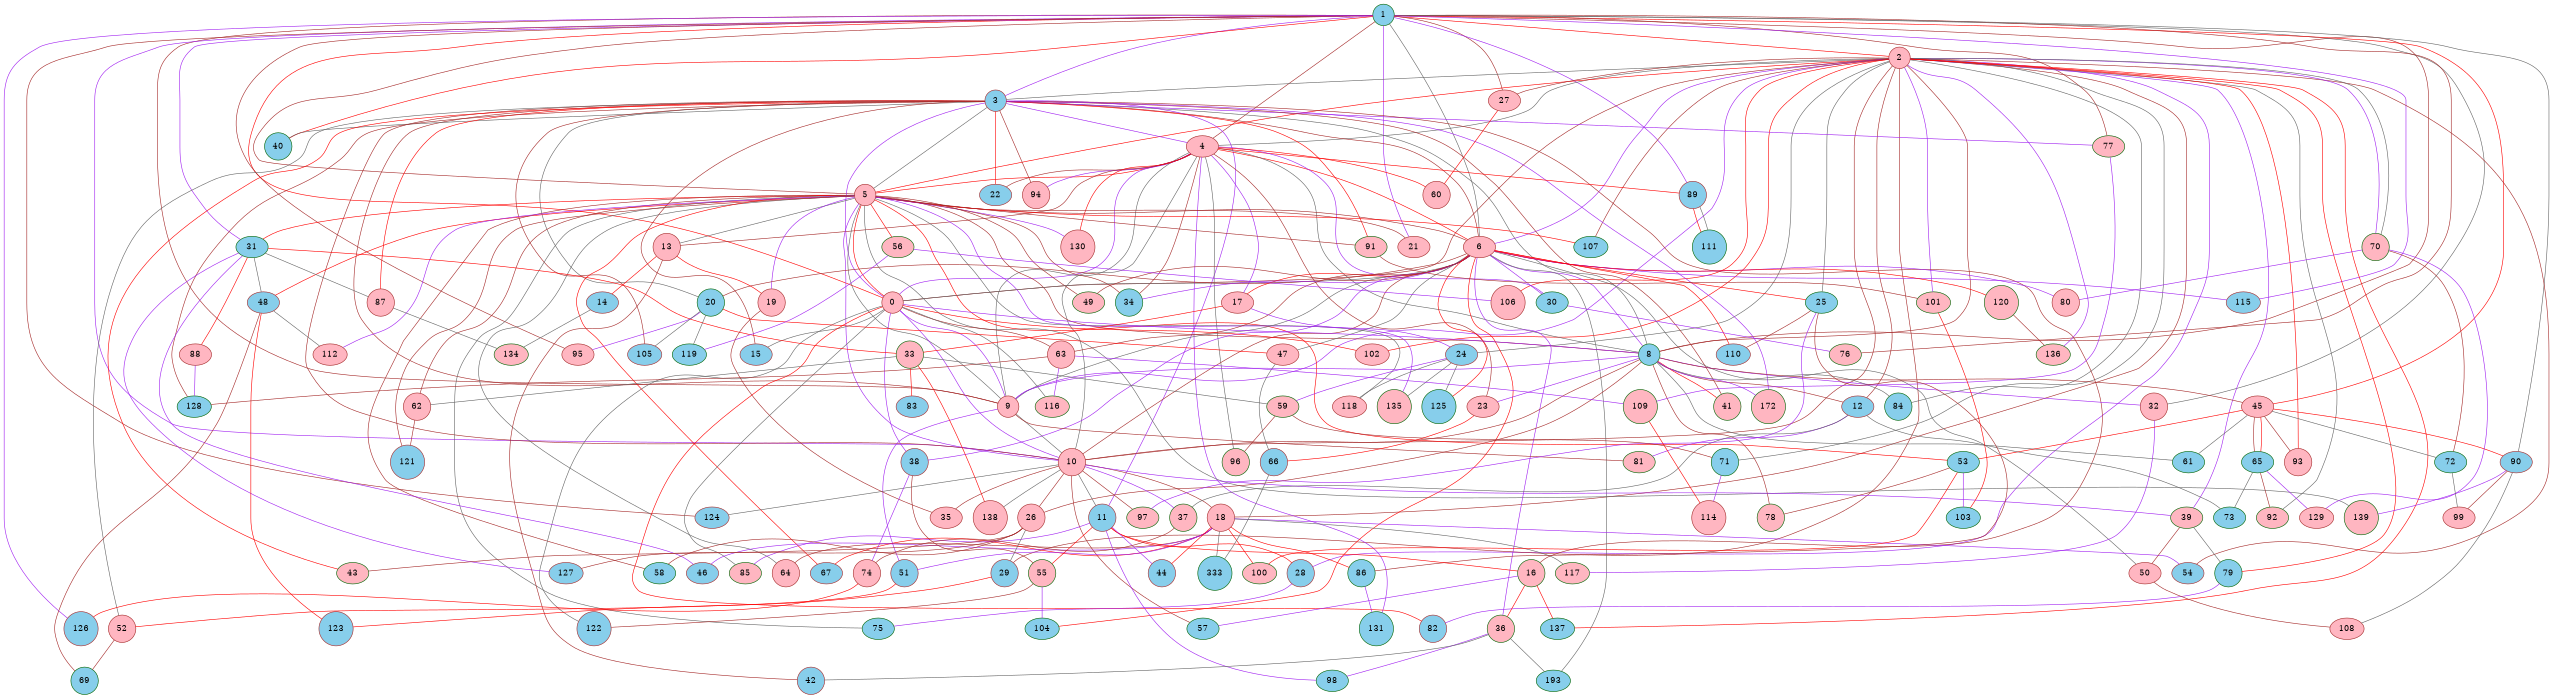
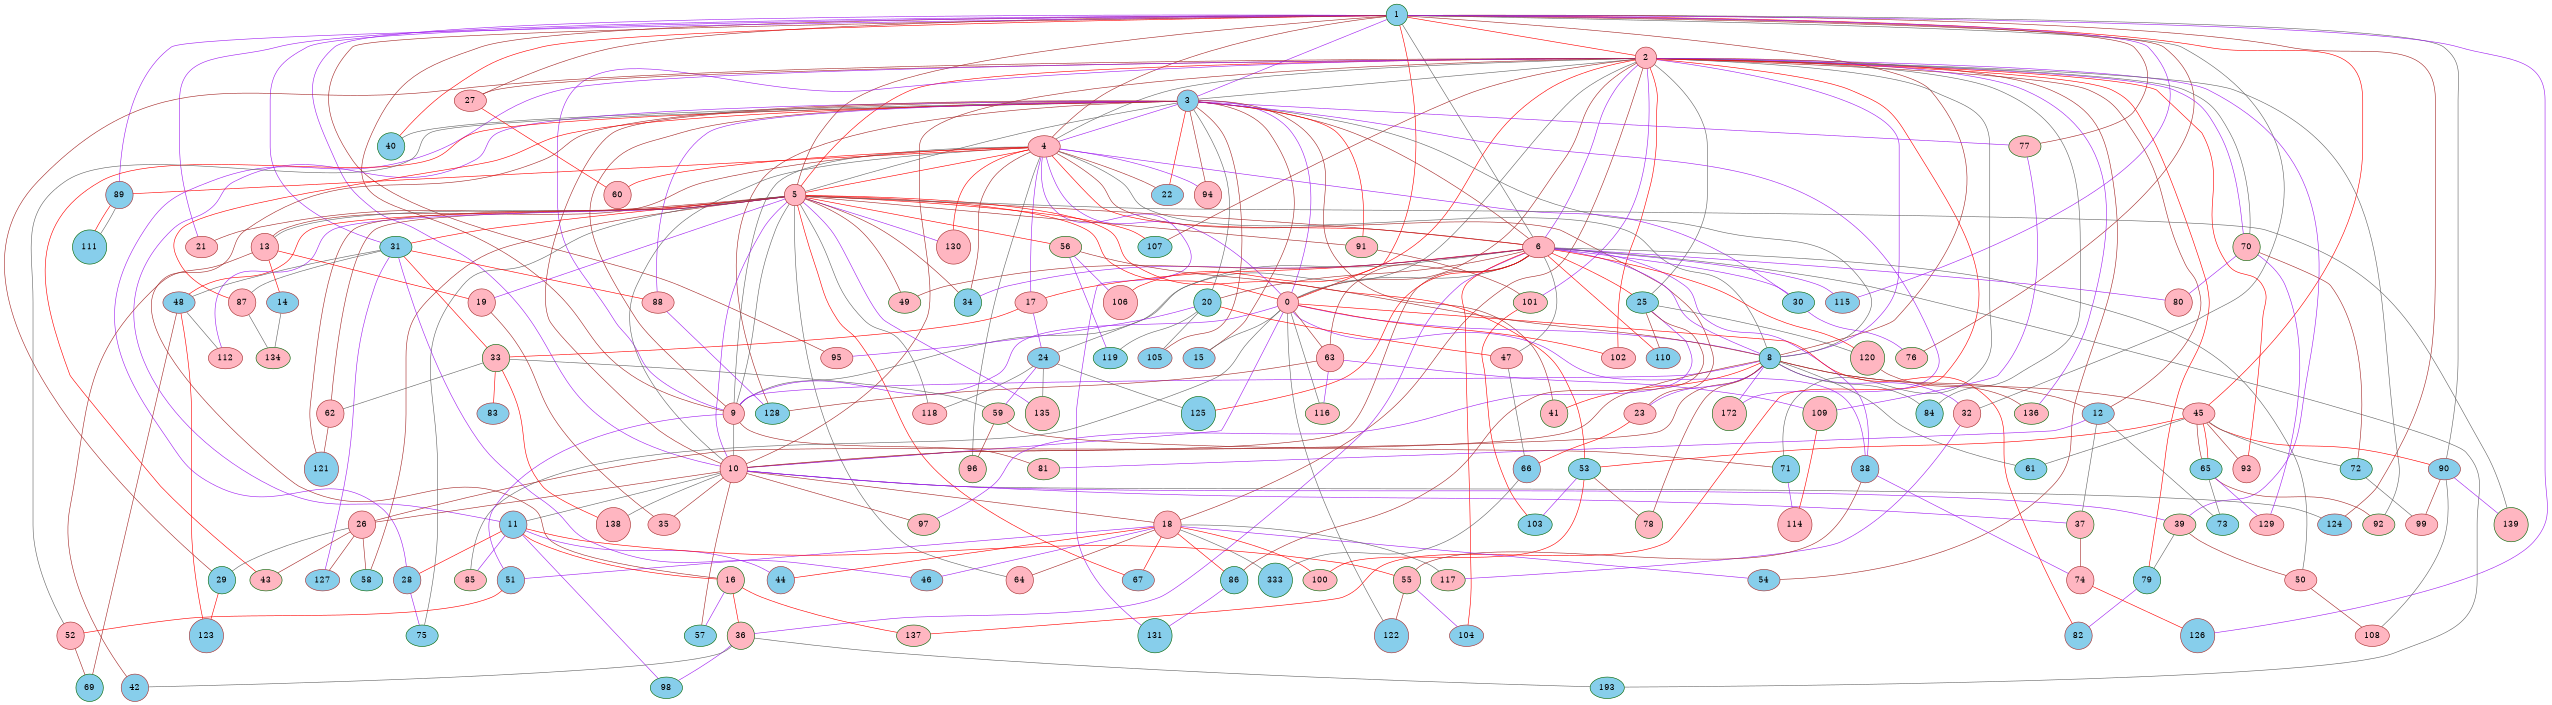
none -> (727, 127)
(1959, 316) -> (1899, 155)
none -> (1751, 324)
(1314, 338) -> (1453, 311)
(1005, 573) -> (222, 580)
(1042, 629) -> (1467, 636)
(1558, 629) -> (914, 636)
